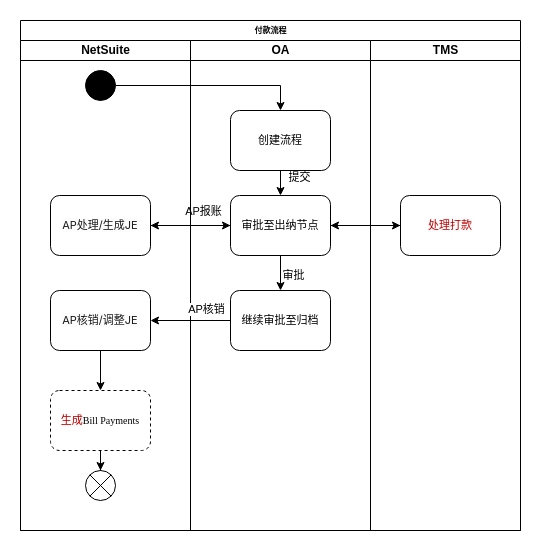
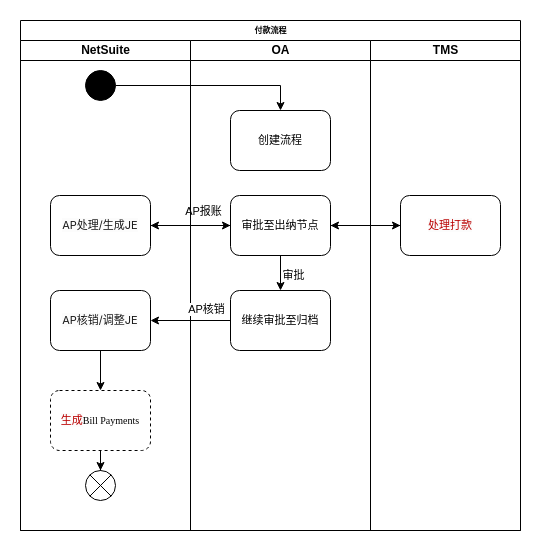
(281, 187) -> none
